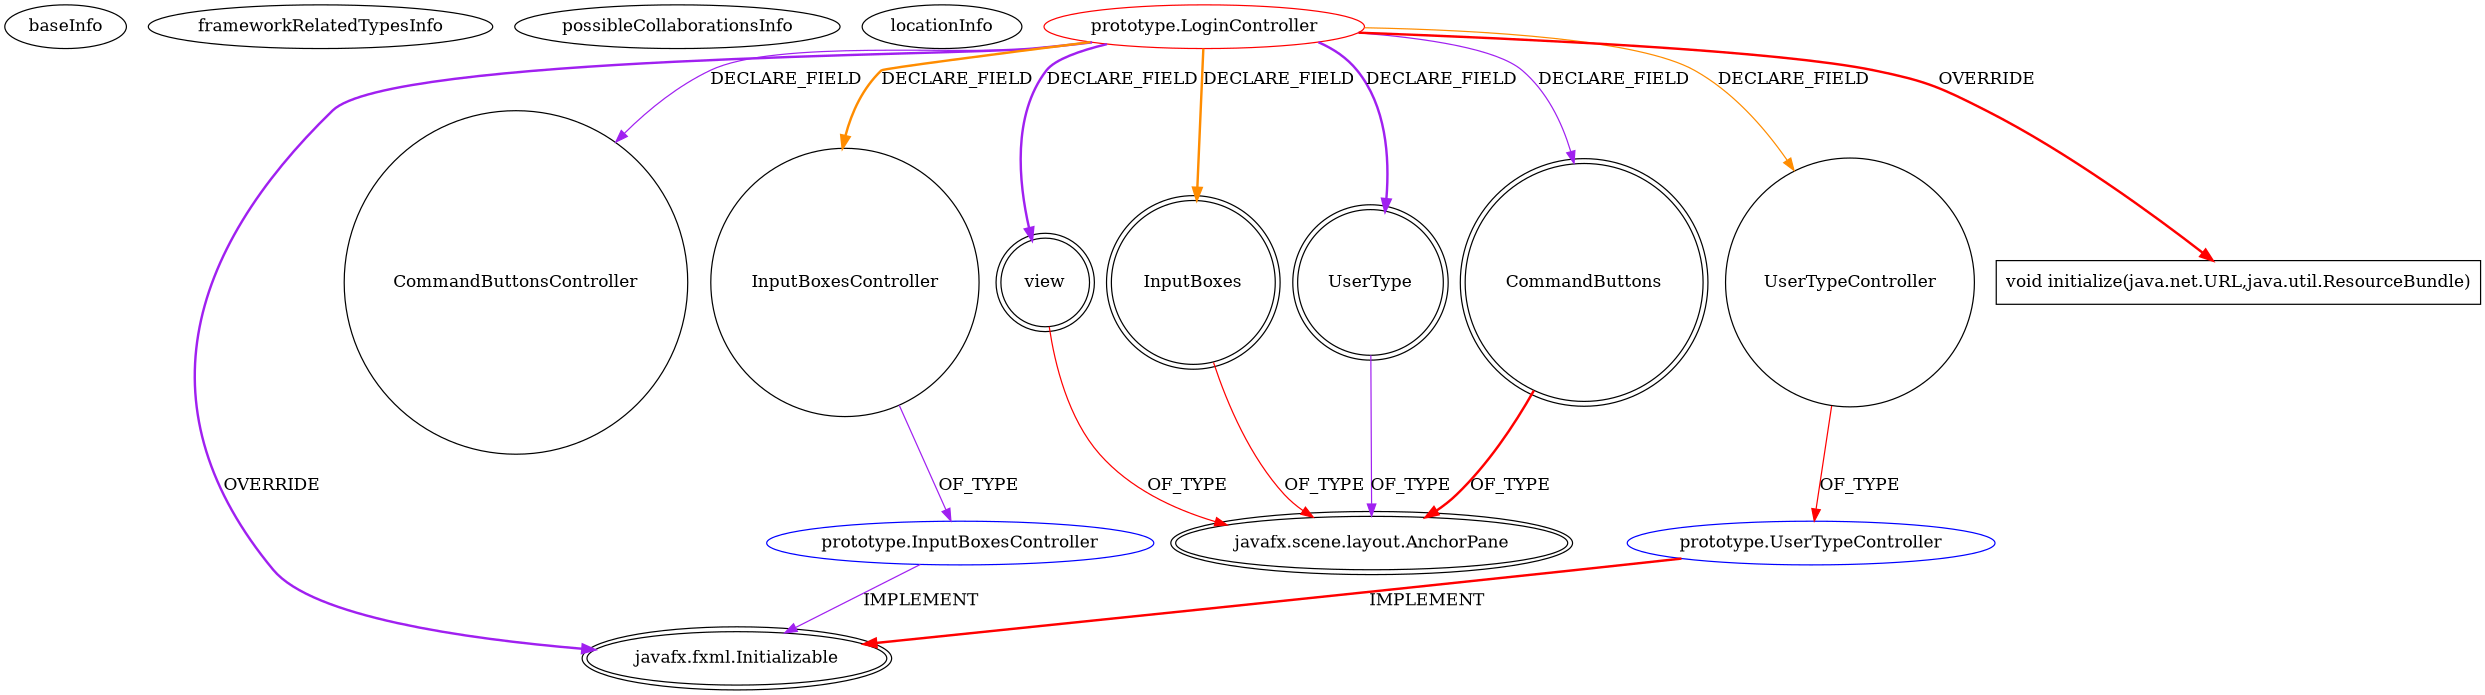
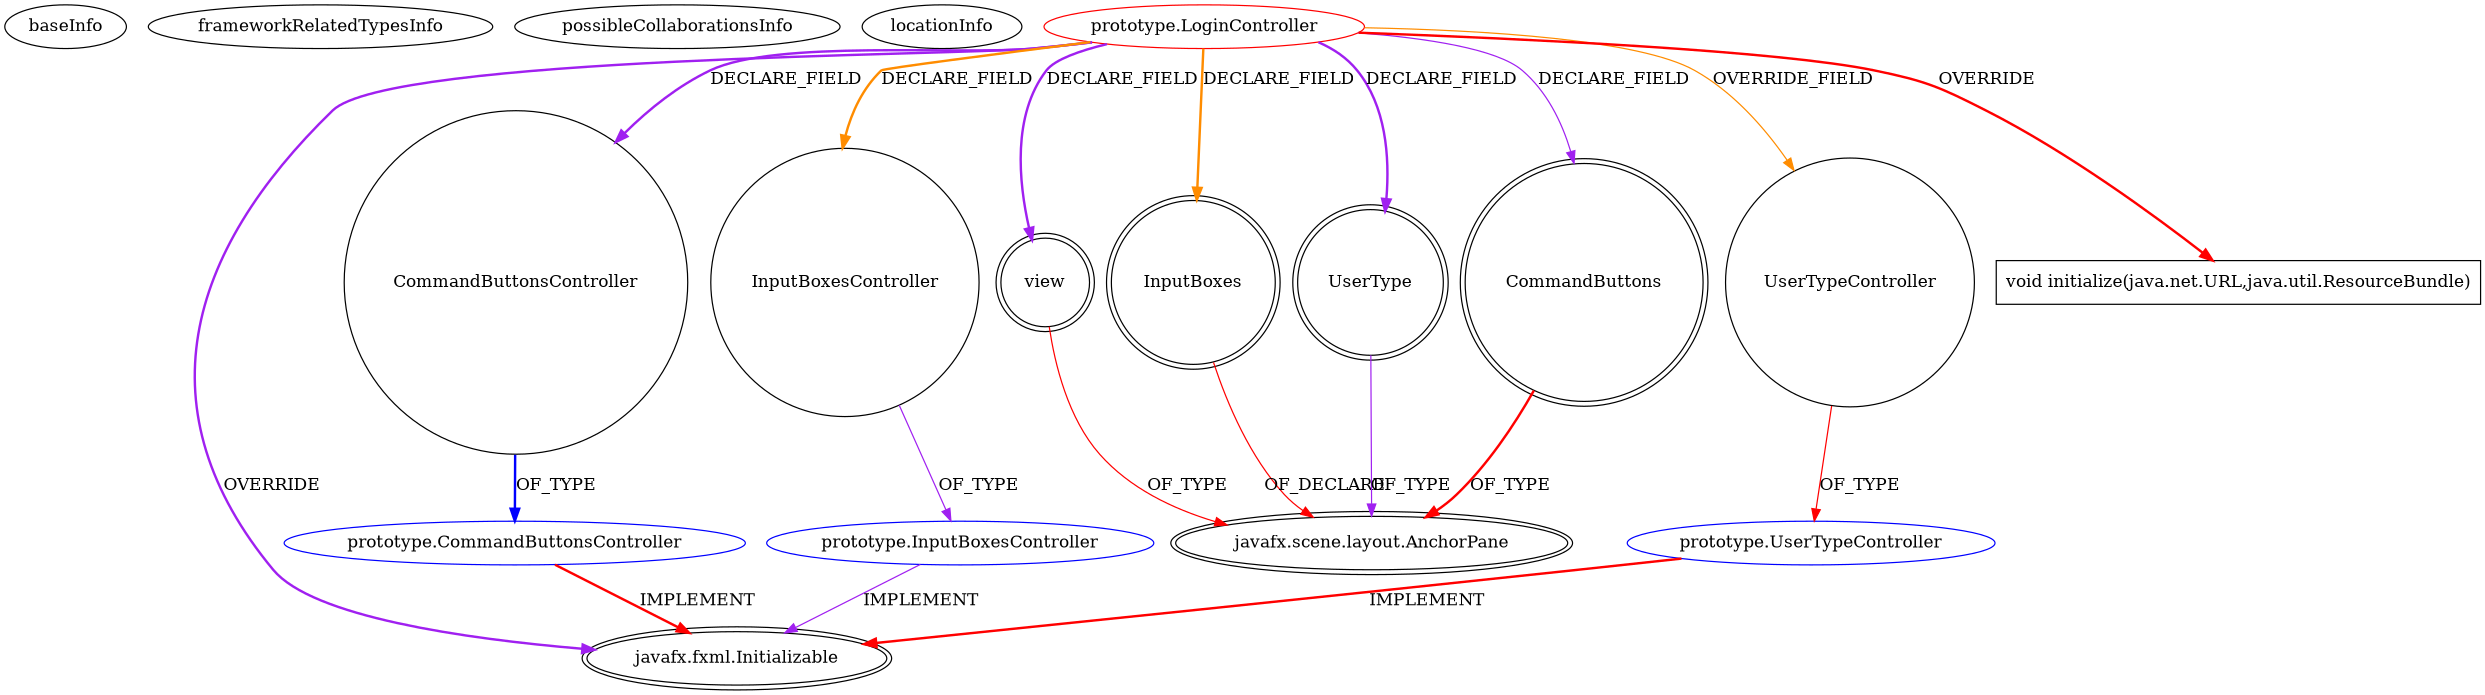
(847, 51) -> (847, 51)
(1794, 80) -> (1794, 80)
(1325, 485) -> (1325, 485)
none -> (515, 543)
